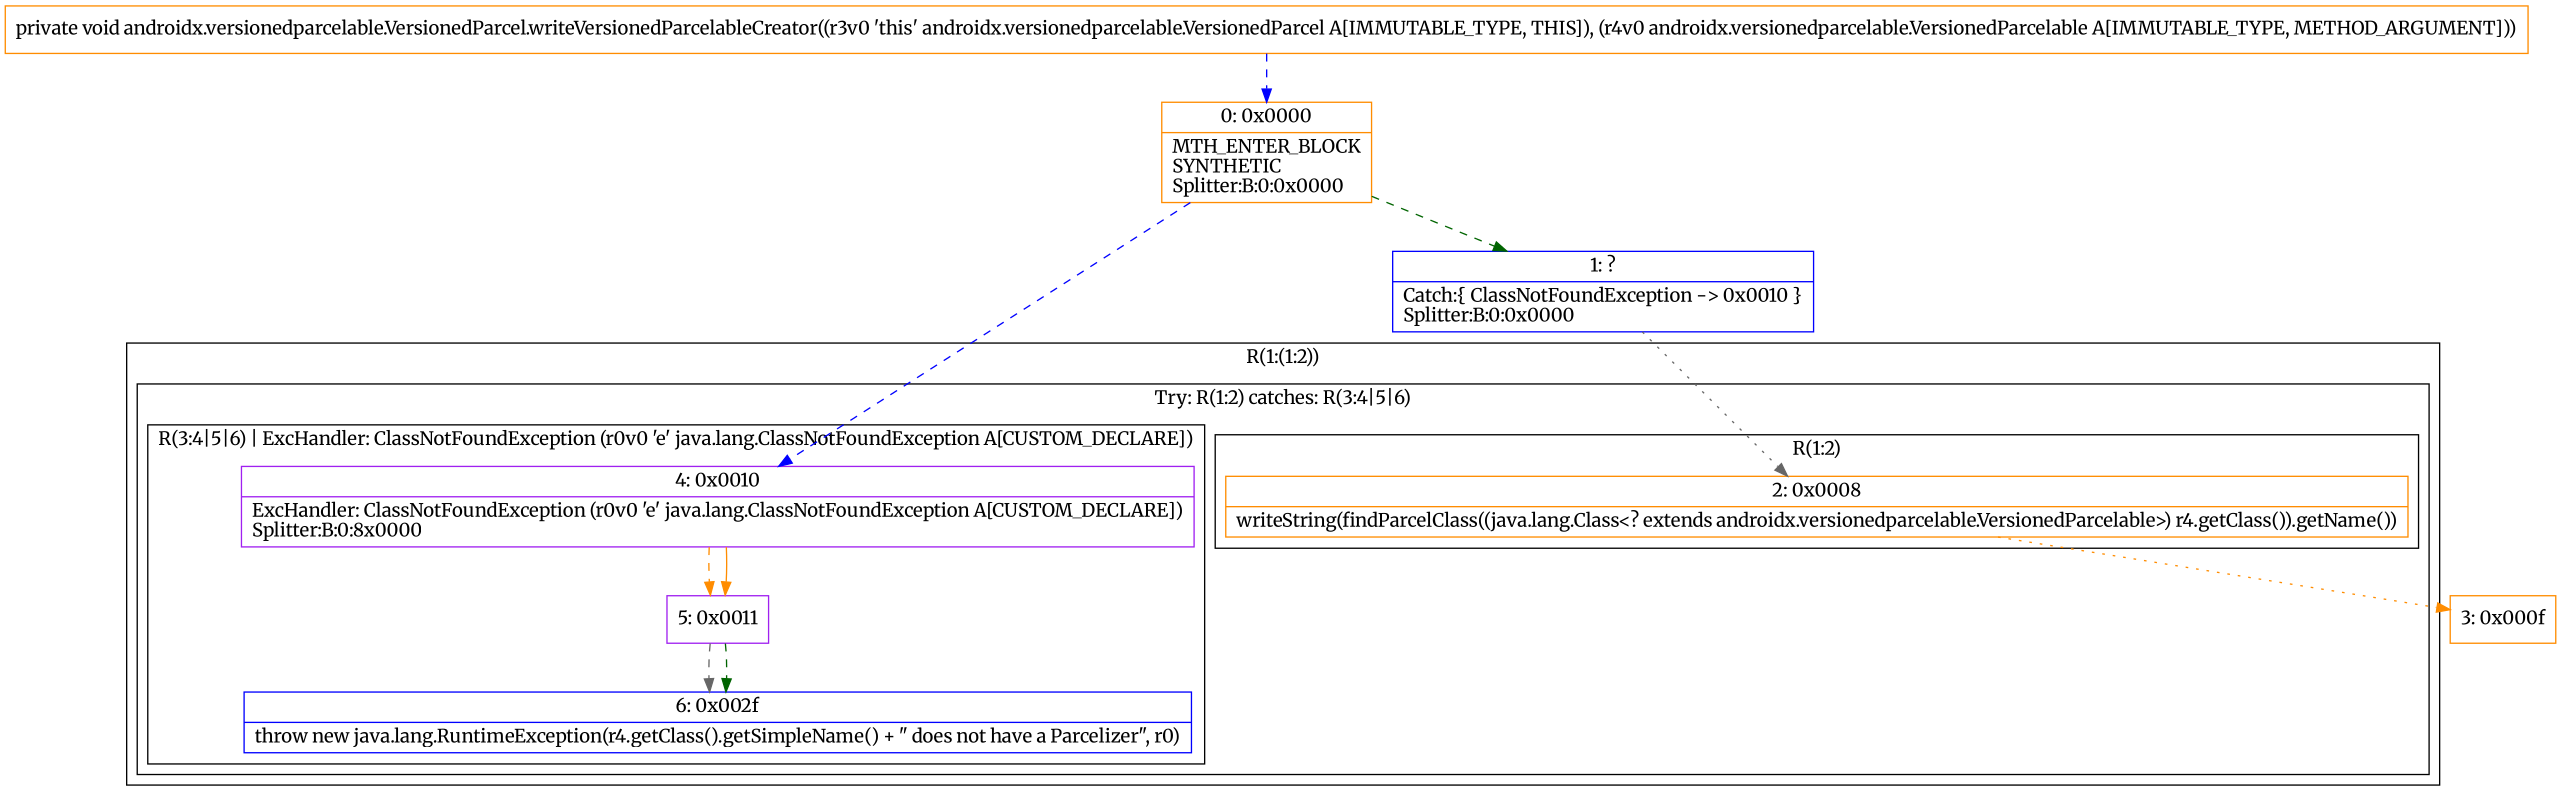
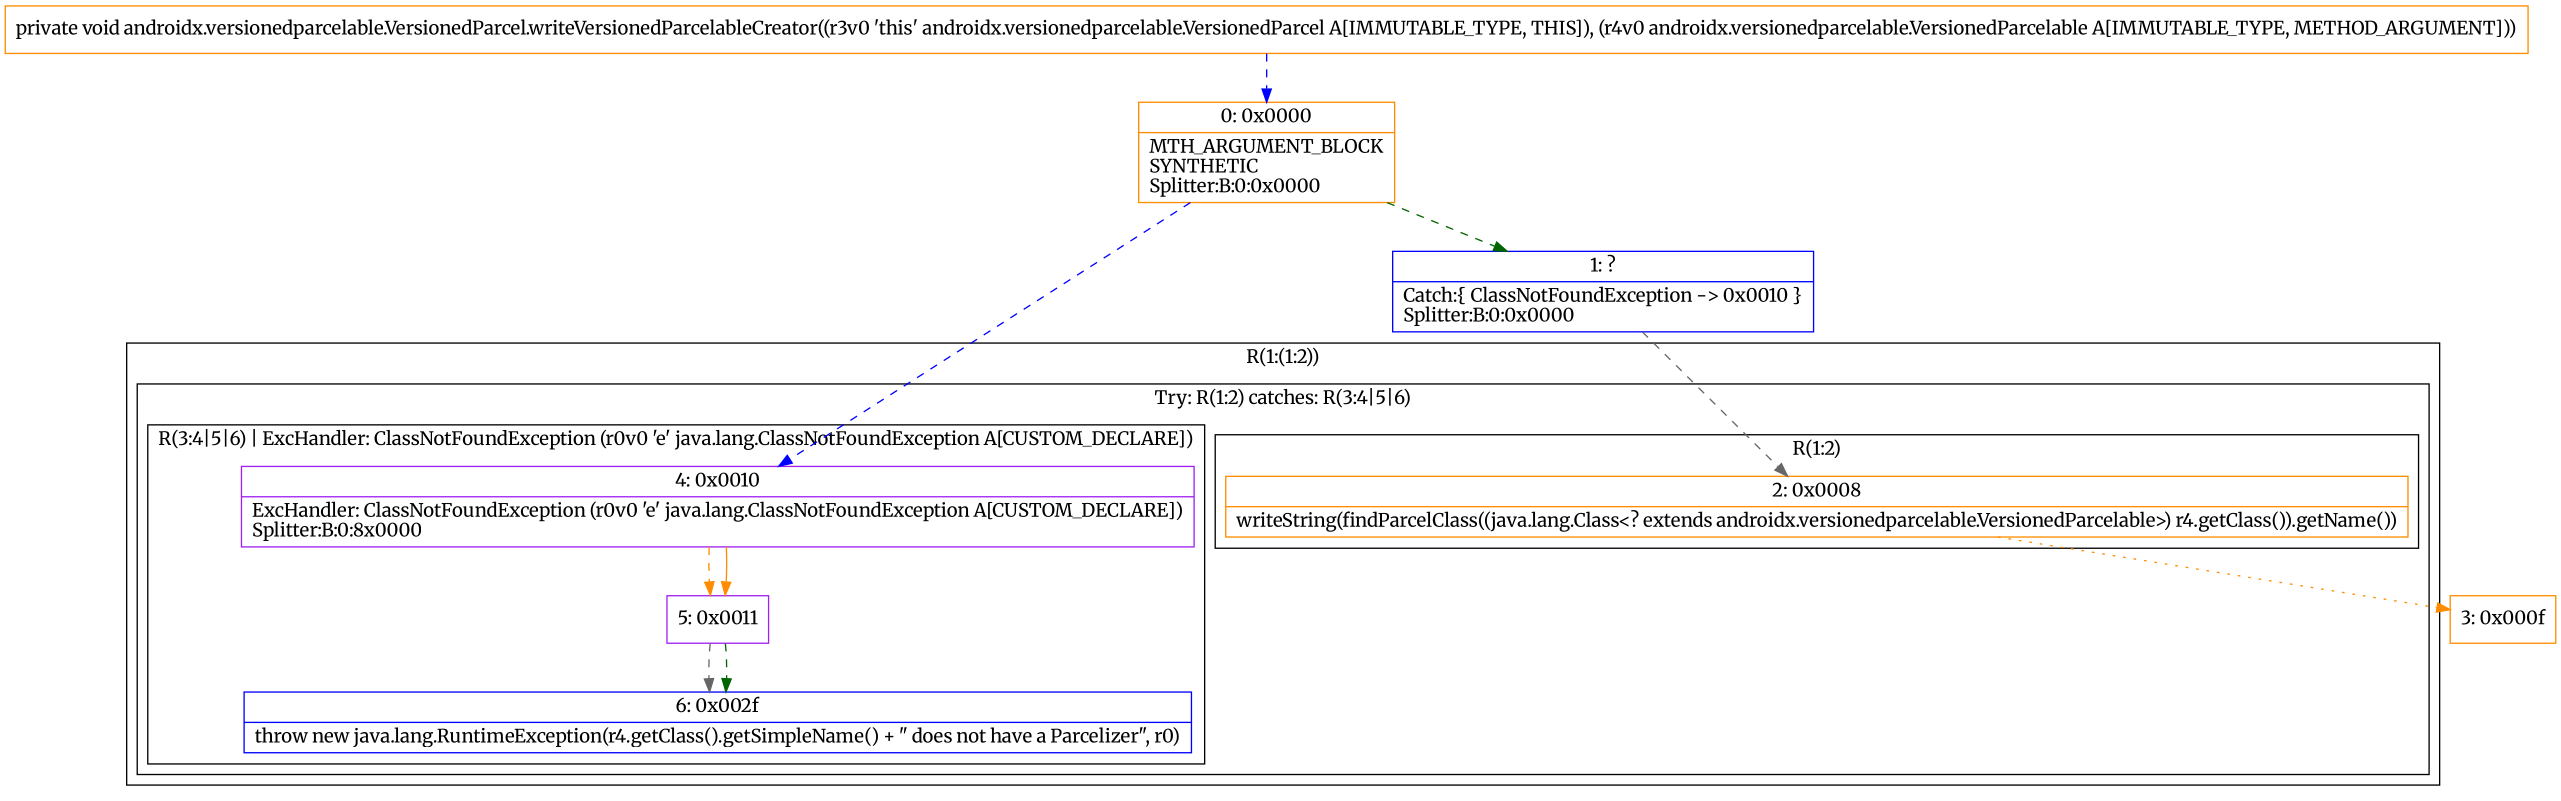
(1267, 147) -> (1267, 147)
(1710, 399) -> (1710, 399)
